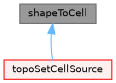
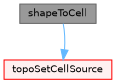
(51, 47) -> (65, 37)
